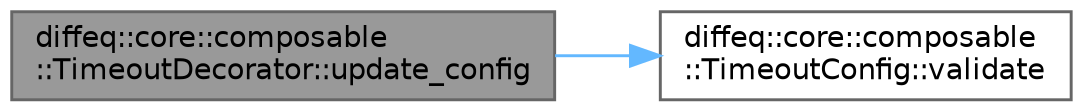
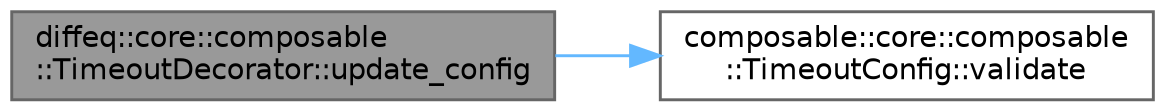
(866, 56) -> (907, 56)
